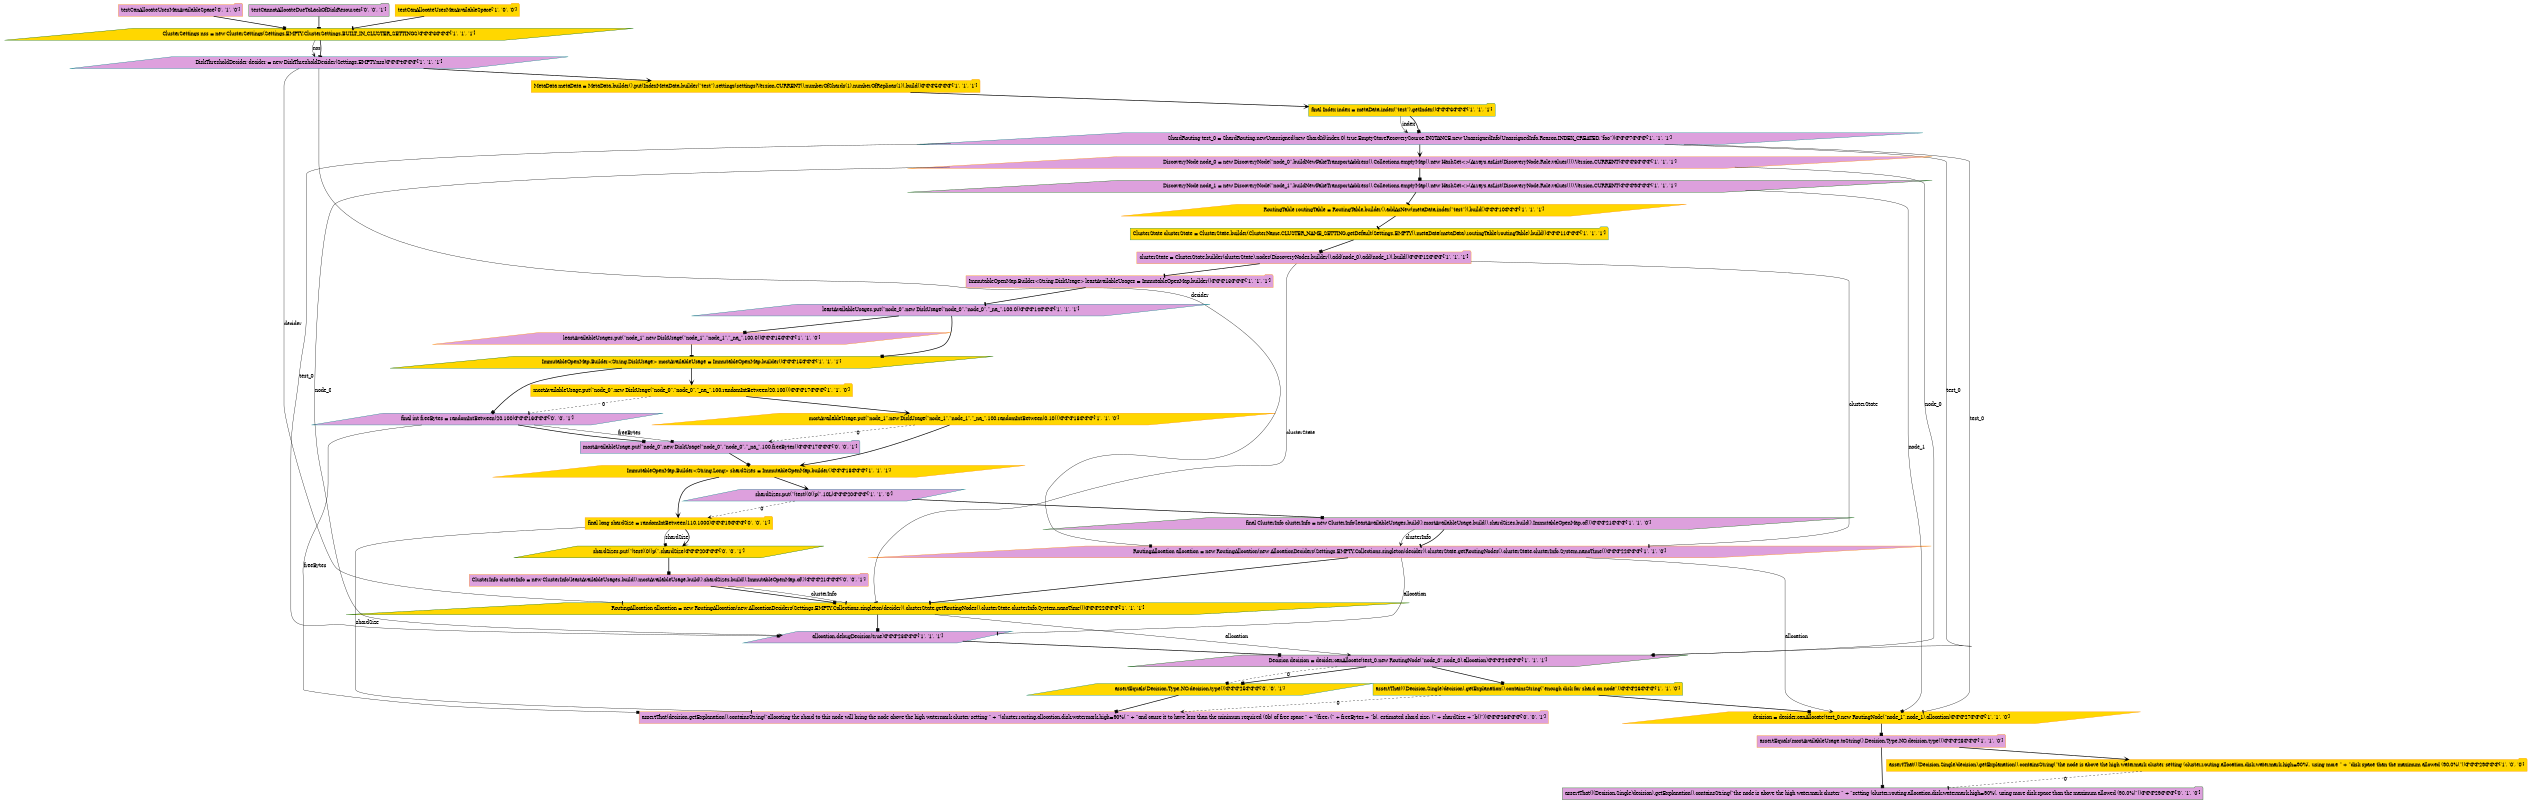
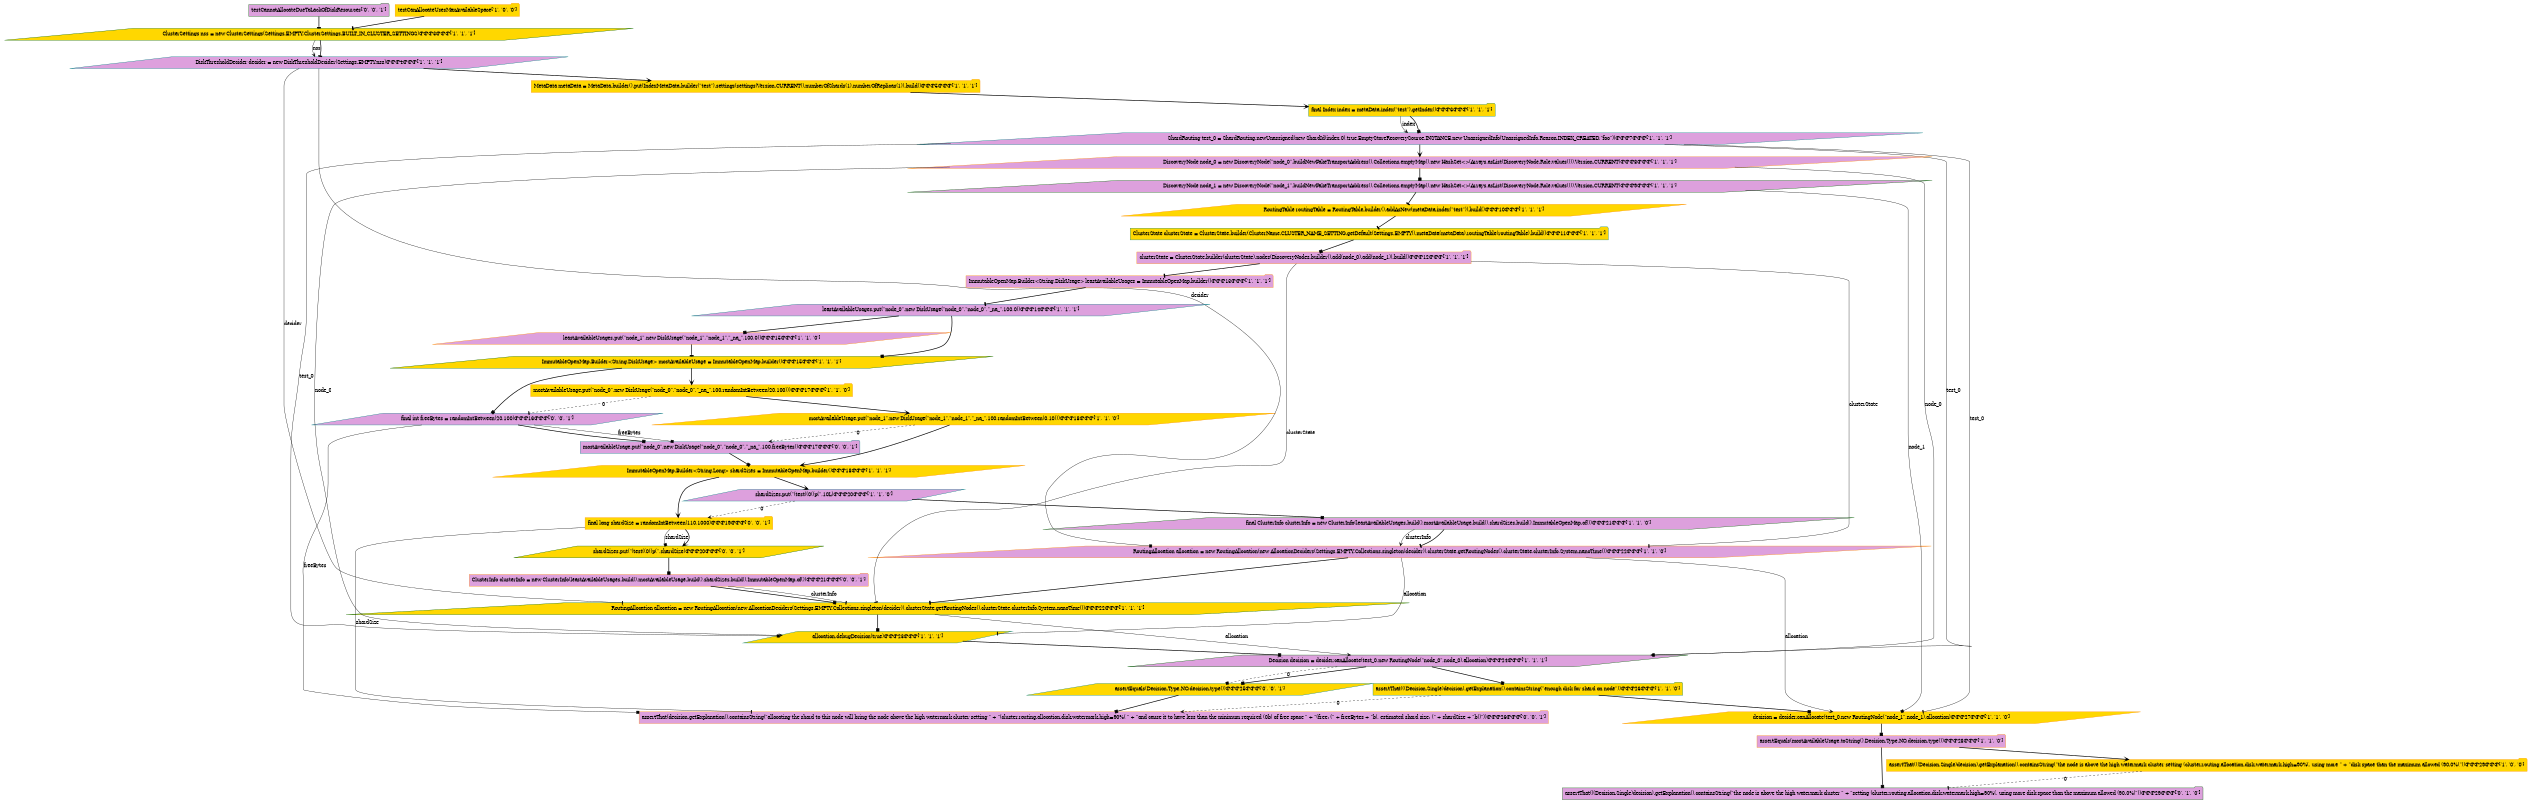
(181, 10) -> none
(878, 637) -> (878, 637)
